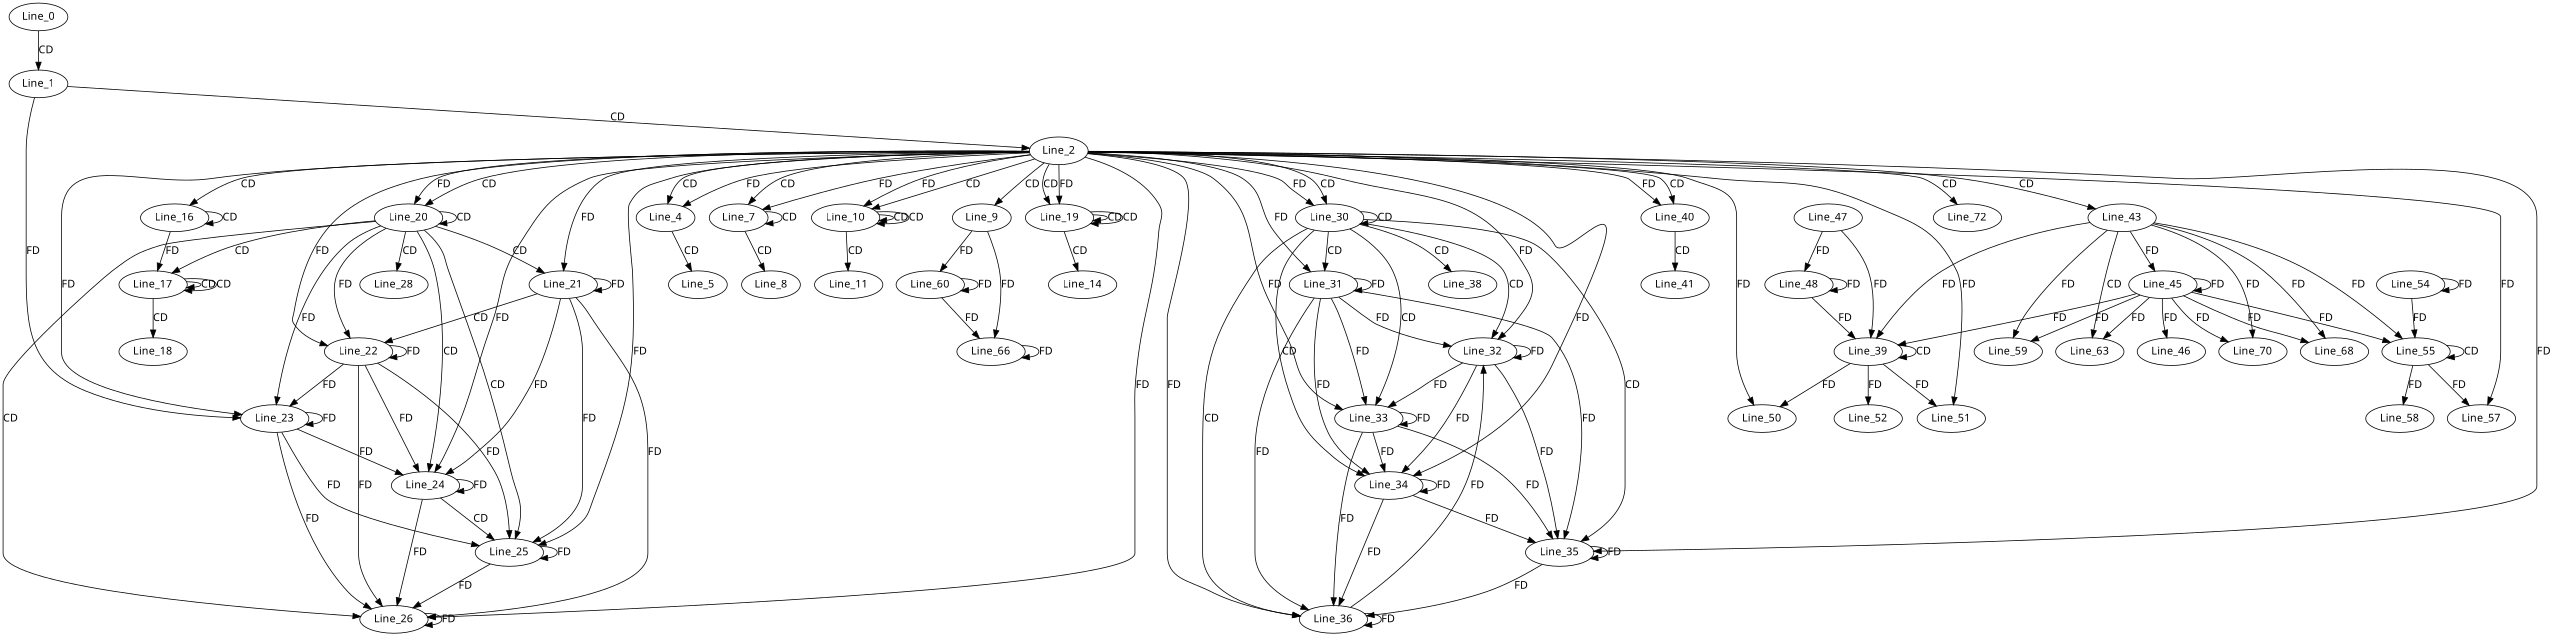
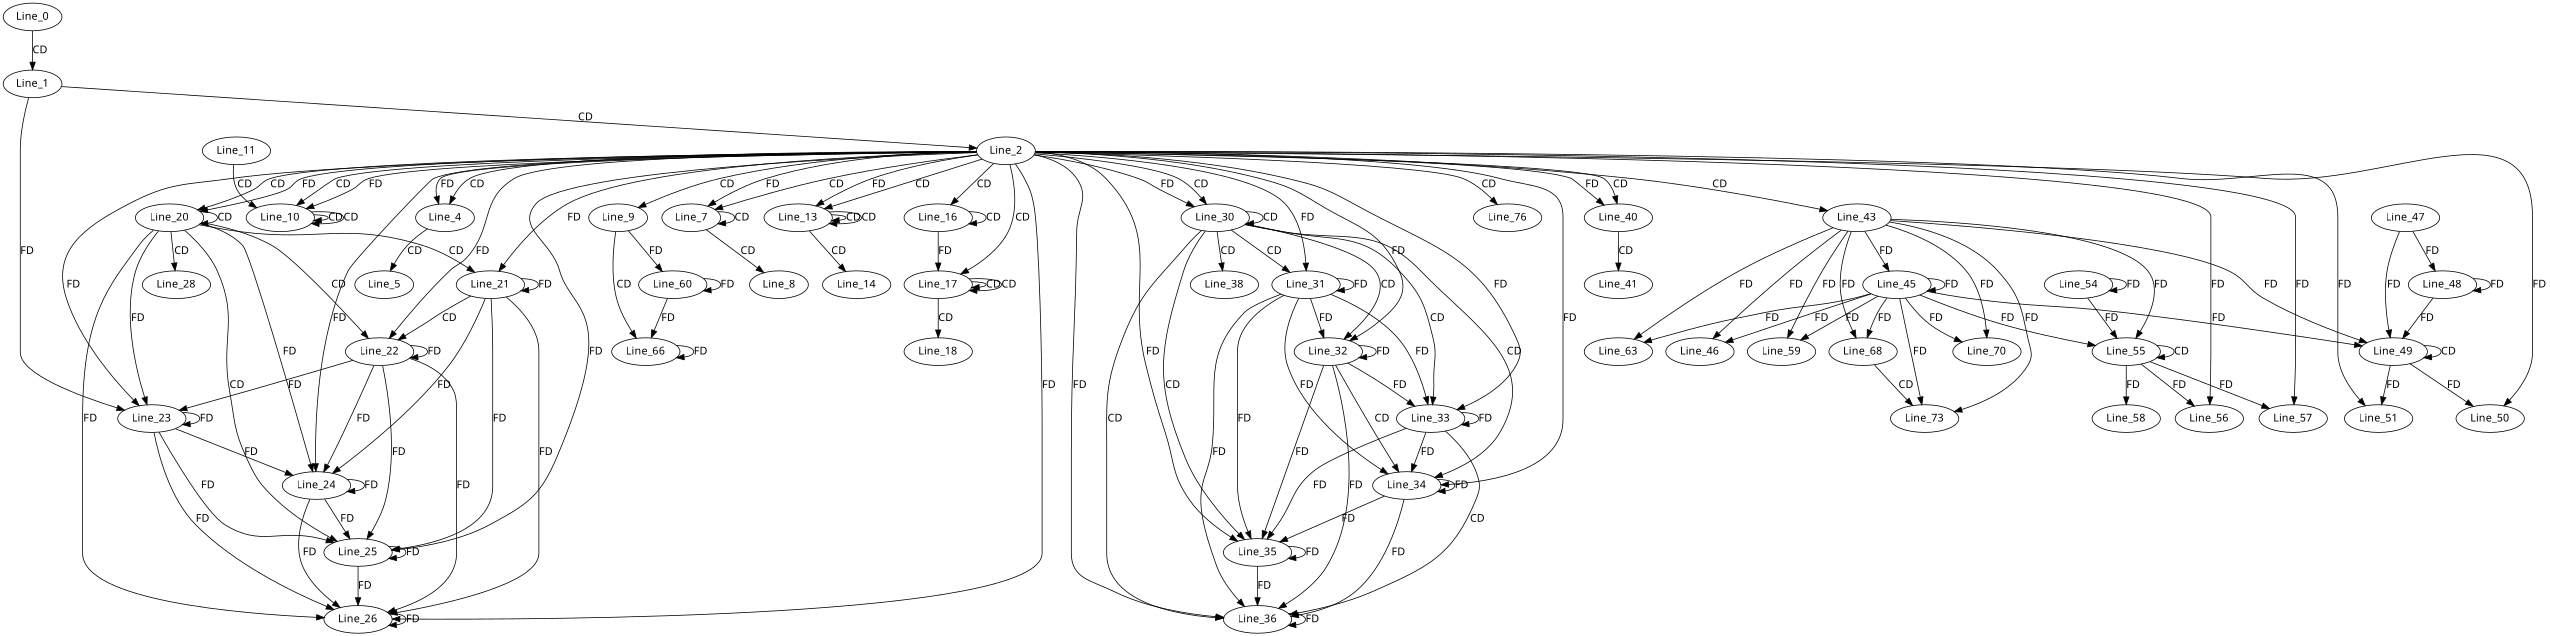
(1060, 218) -> (798, 218)
(1967, 218) -> (1508, 218)
(269, 236) -> (1010, 226)
(847, 247) -> (236, 187)
none -> (1778, 280)
(346, 285) -> (339, 285)
(1008, 285) -> (624, 285)
(2114, 285) -> (1746, 285)
(451, 352) -> (290, 352)
(1868, 352) -> (2393, 352)
(11, 419) -> (91, 419)
(1463, 419) -> (1382, 419)
(1868, 419) -> none
none -> (1925, 419)
none -> (2209, 419)
(1448, 515) -> (1348, 495)
(481, 519) -> (348, 519)
(1348, 519) -> (1478, 519)
